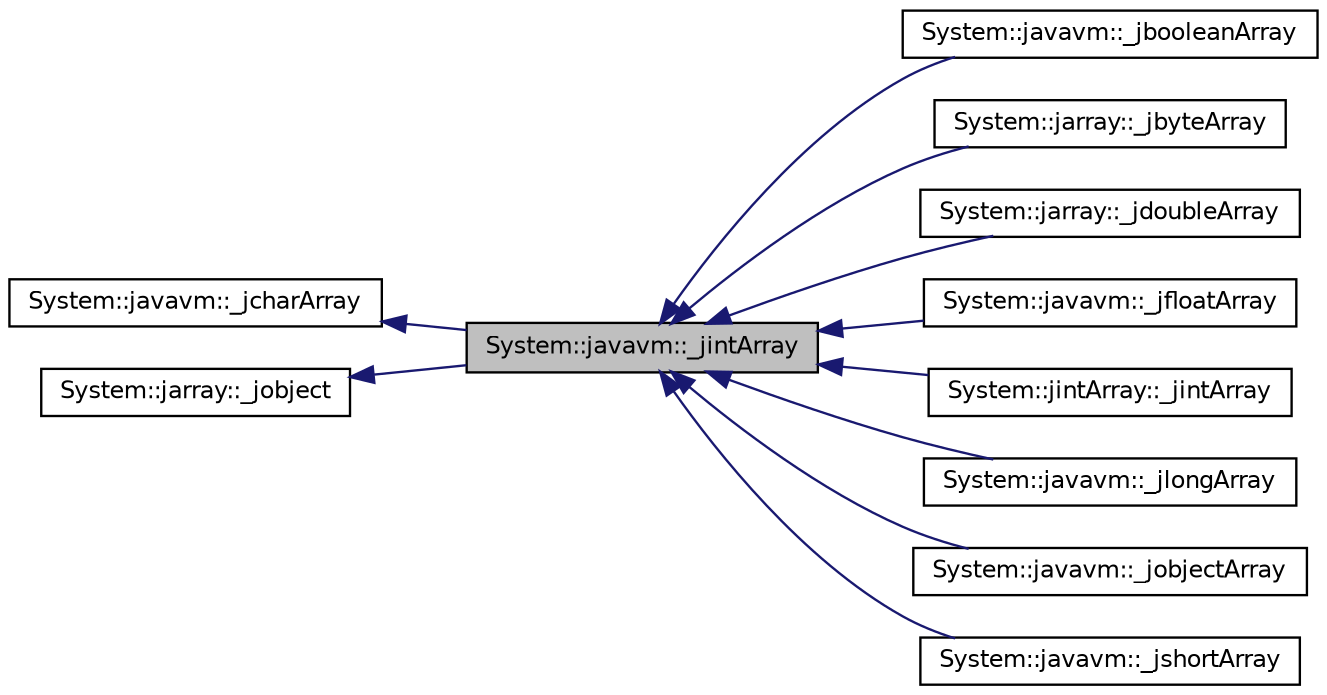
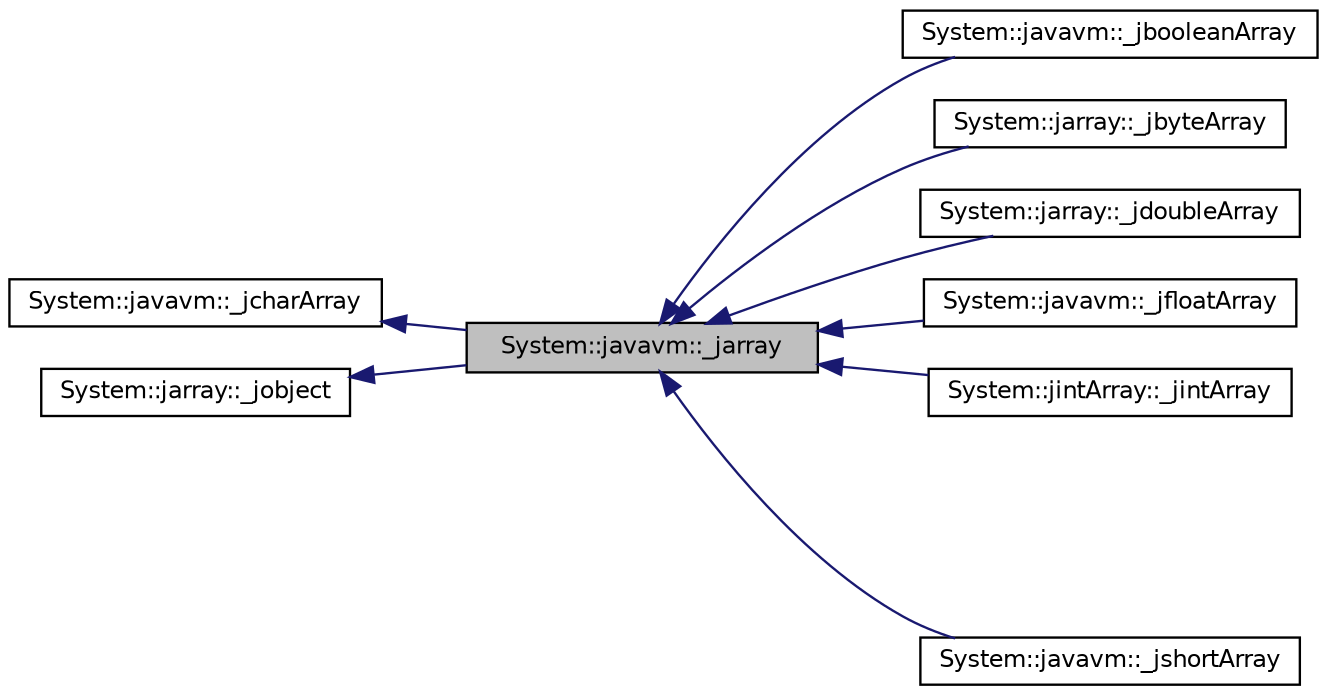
(642, 348) -> (642, 348)
(1110, 482) -> none
(1110, 572) -> none
